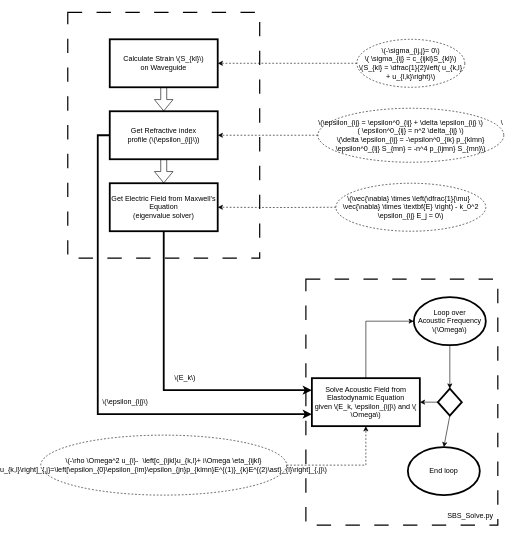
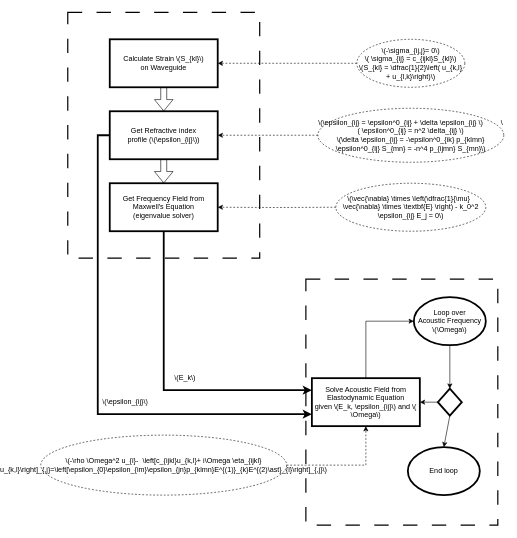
(164, 207) -> (164, 207)
(470, 516) -> none
